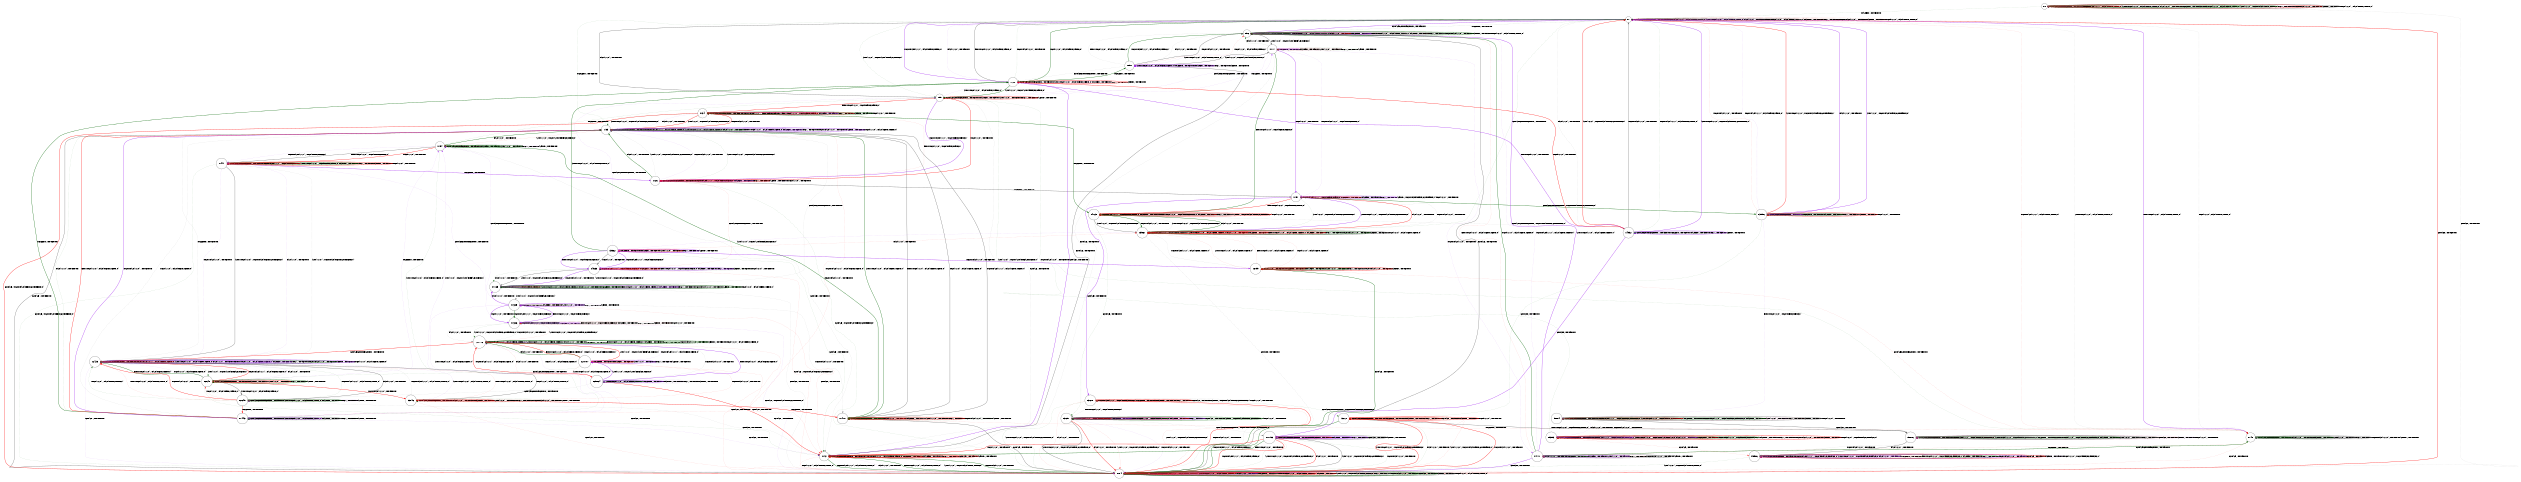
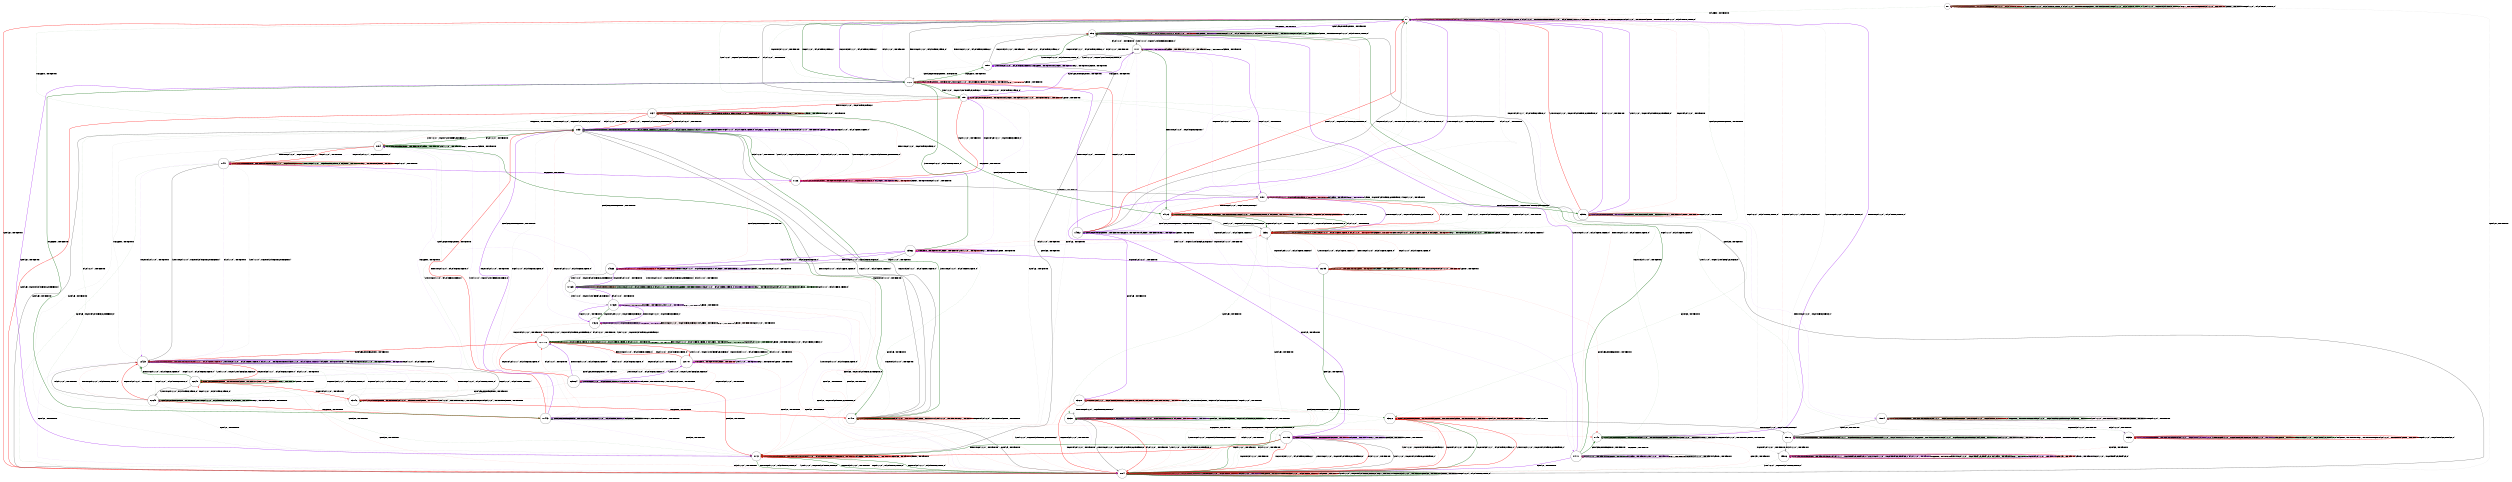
(1130, 89) -> (1058, 84)
(856, 394) -> none
